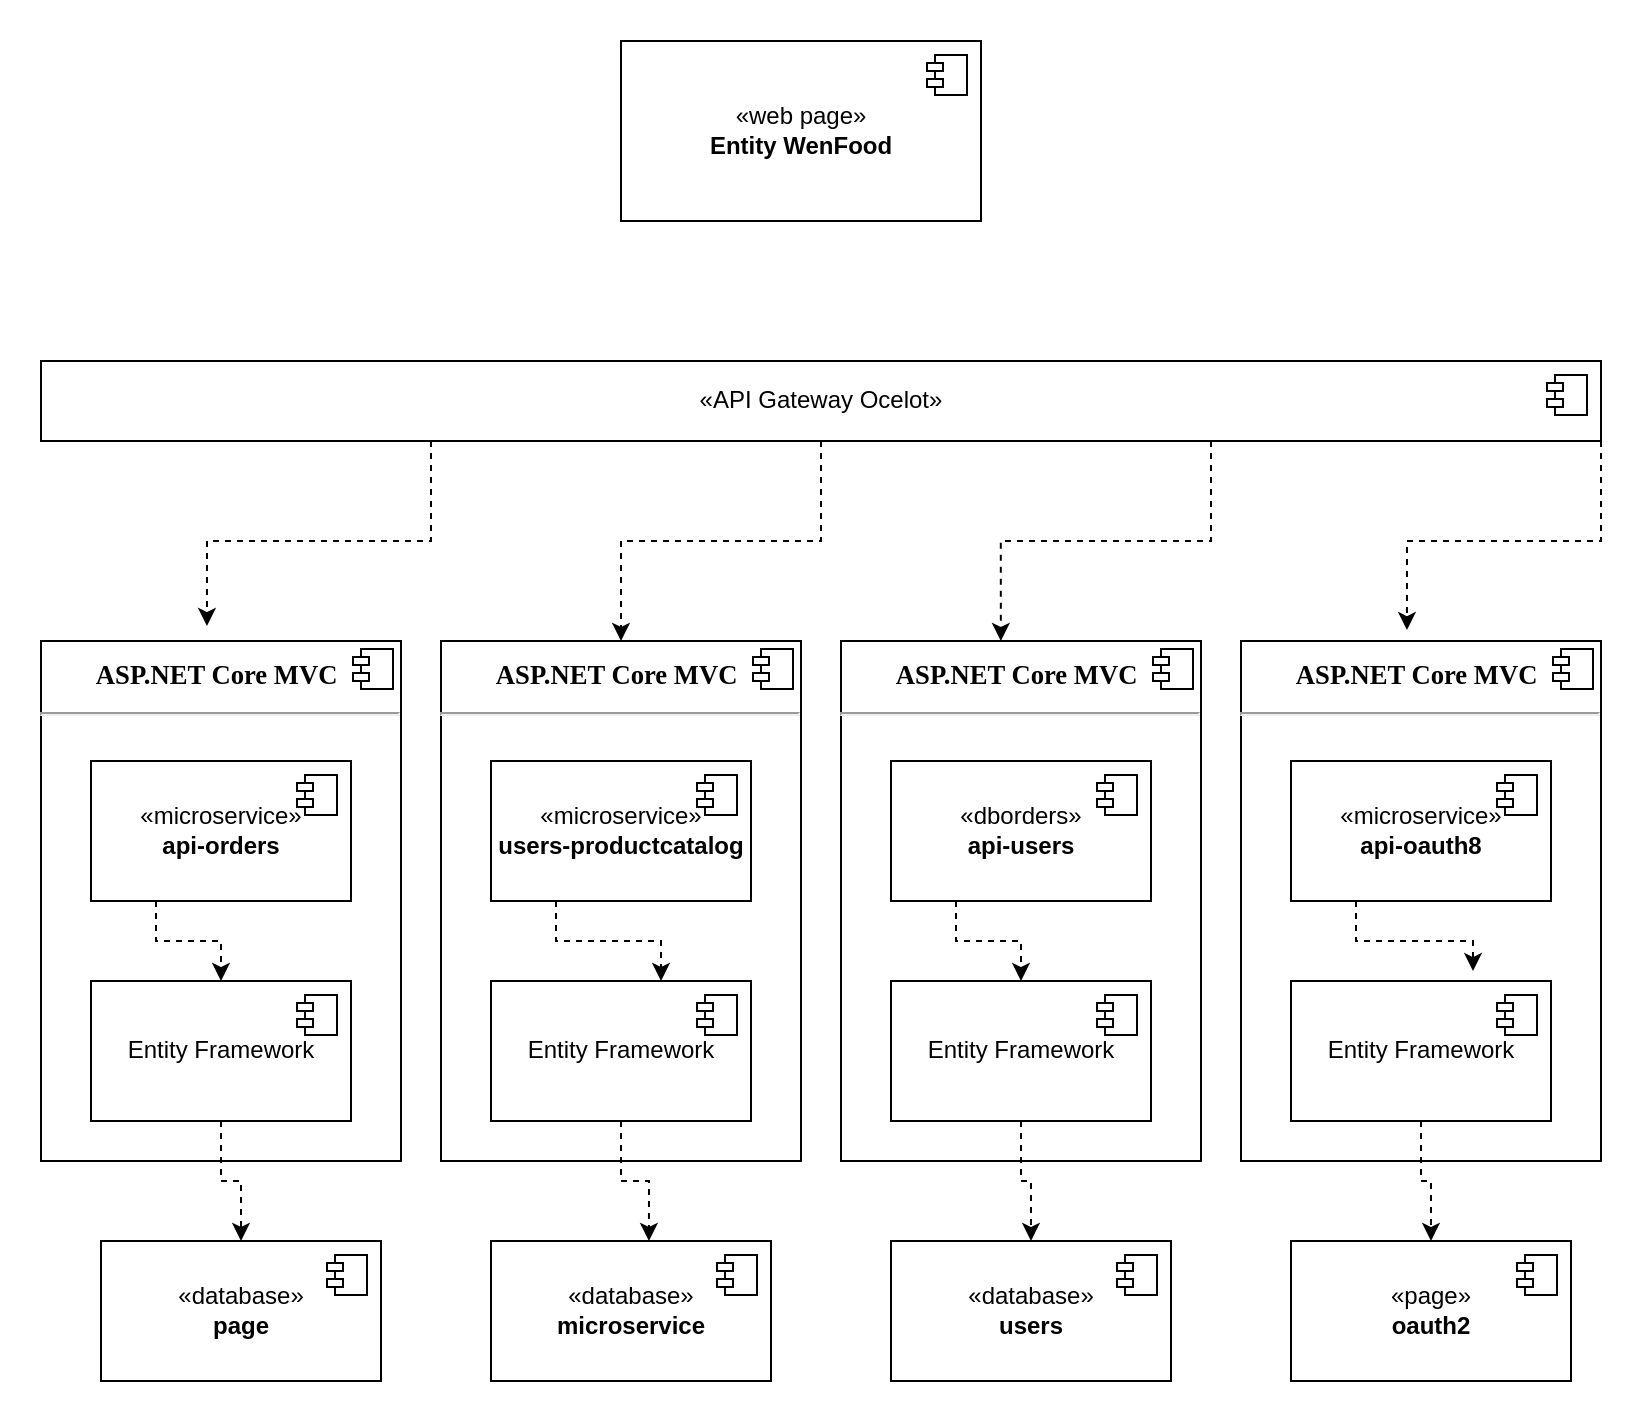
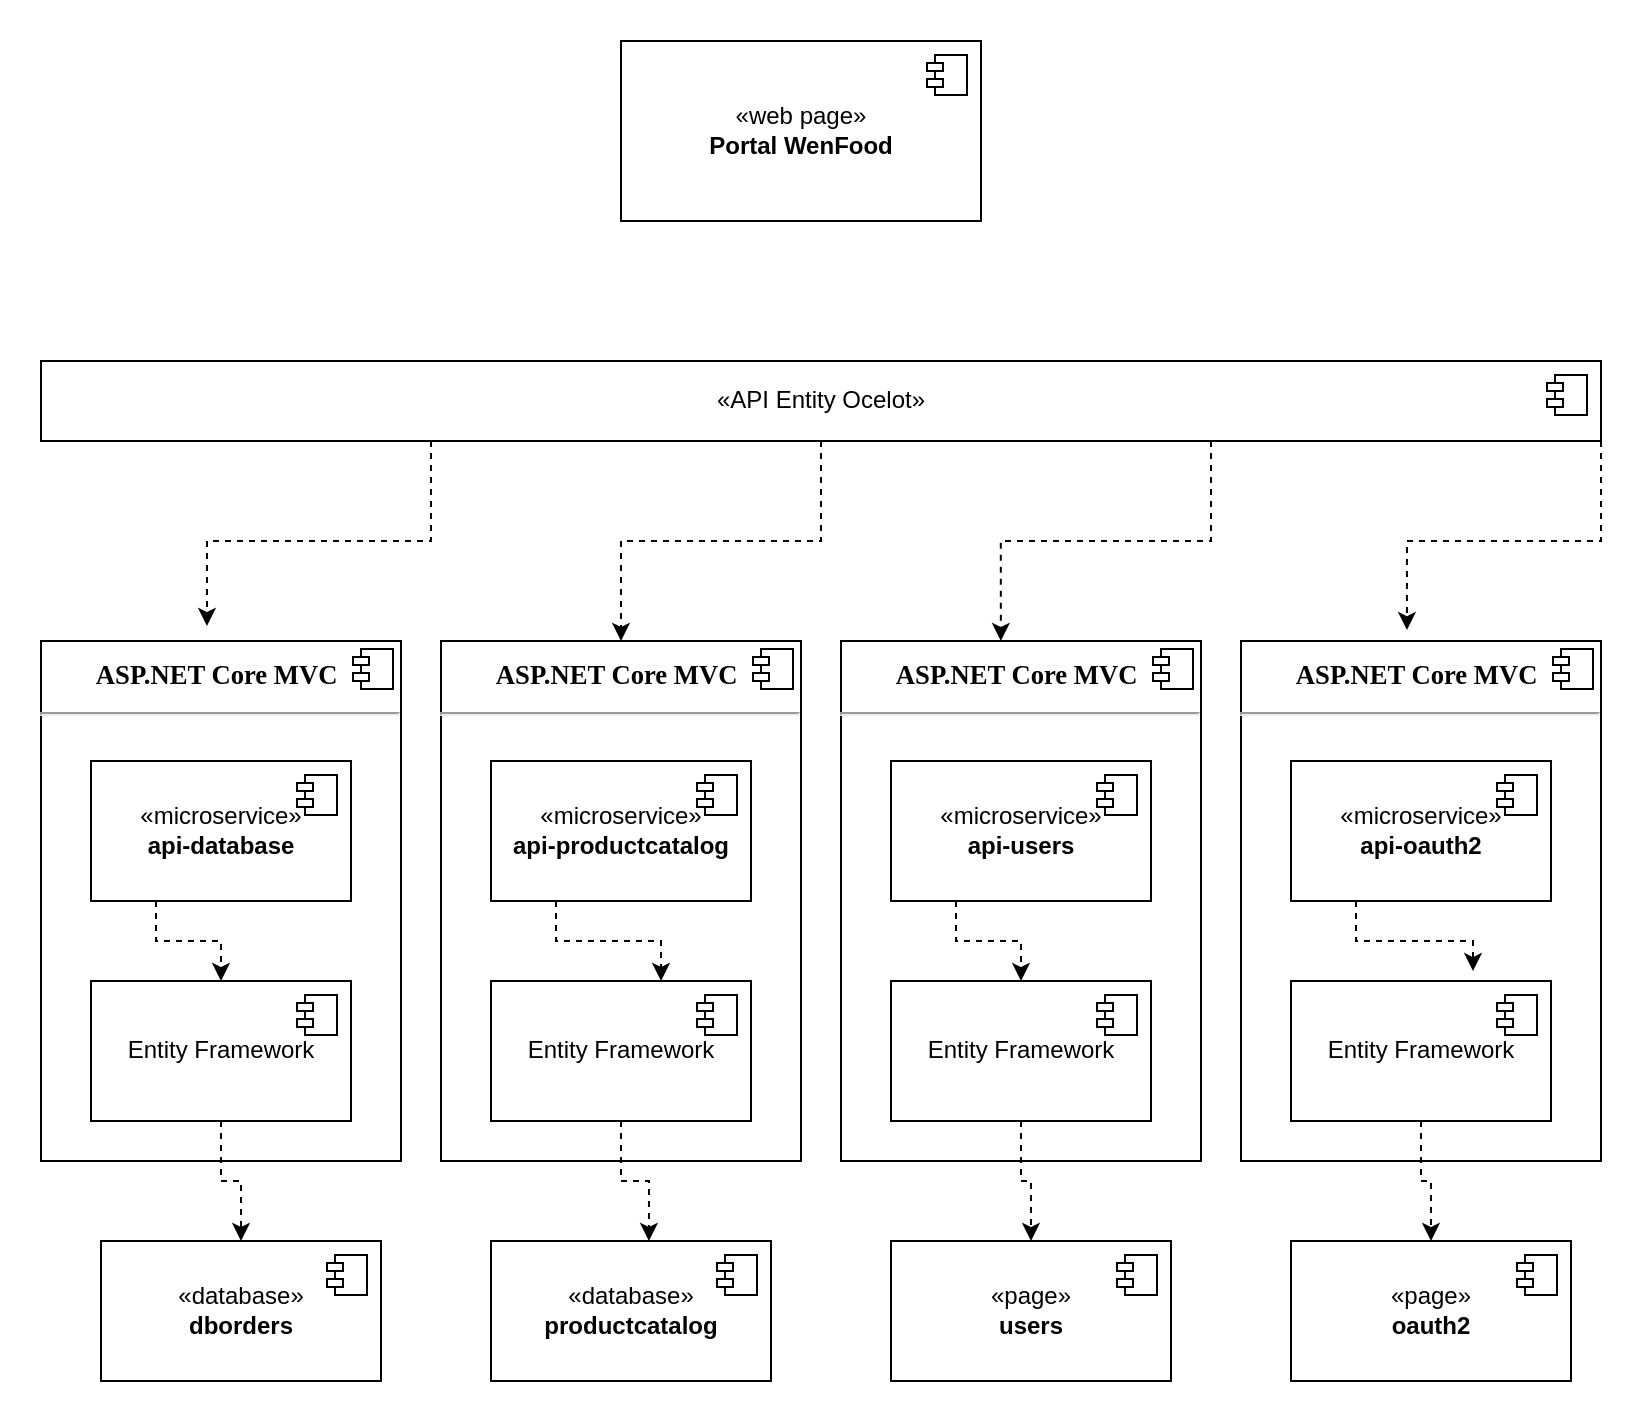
(802, 131) -> (802, 131)
(822, 401) -> (822, 401)
(222, 831) -> (222, 831)
(622, 831) -> (622, 831)
(1022, 831) -> (1022, 831)
(1422, 831) -> (1422, 831)
(242, 1311) -> (242, 1311)
(632, 1311) -> (632, 1311)
(1032, 1311) -> (1032, 1311)
